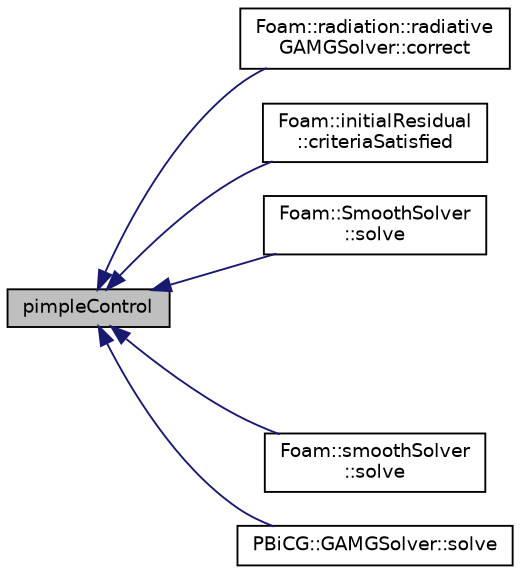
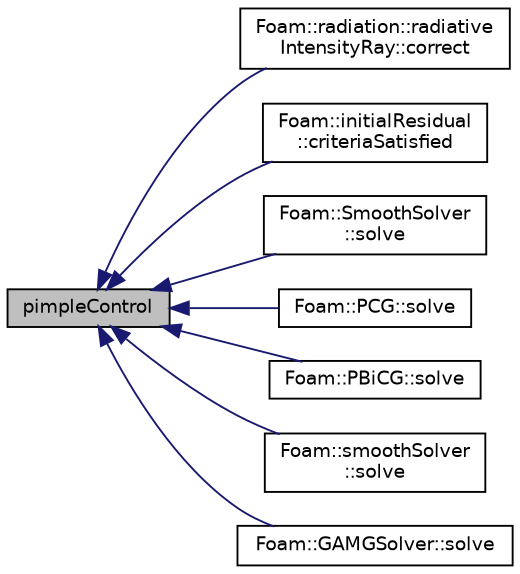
(375, 39) -> (375, 39)
none -> (375, 308)
none -> (375, 380)
(375, 546) -> (375, 546)
